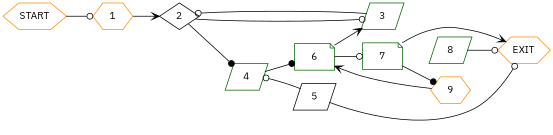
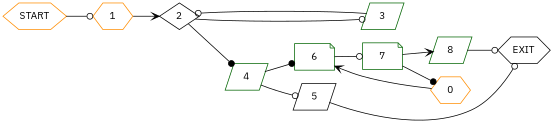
(450, 27) -> (414, 53)
(345, 39) -> none
(524, 50) -> (524, 50)
(285, 83) -> (276, 90)
(451, 90) -> (451, 90)
